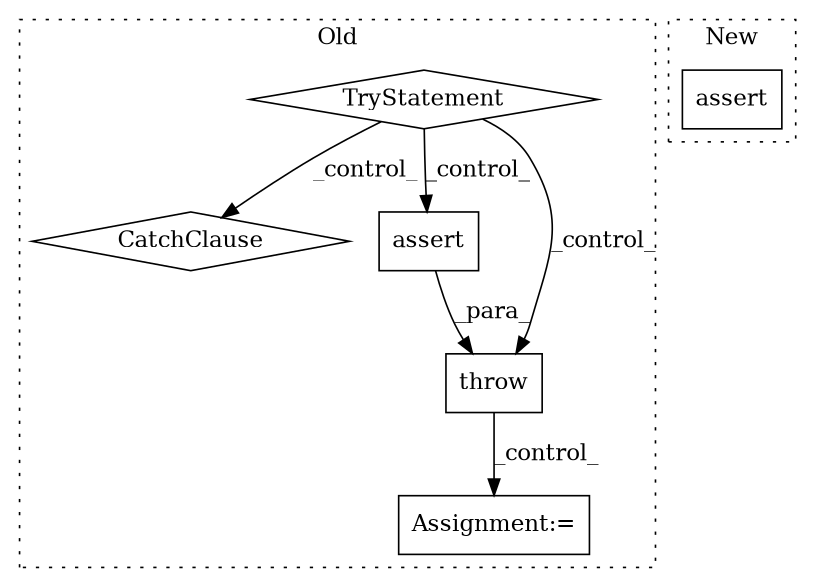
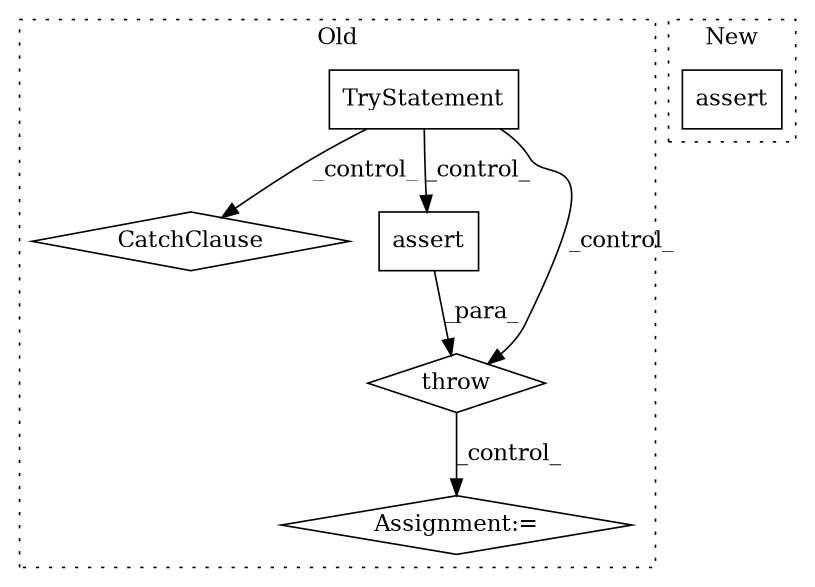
(424, 99) -> (424, 99)
(494, 383) -> (457, 383)
(494, 525) -> (457, 525)
